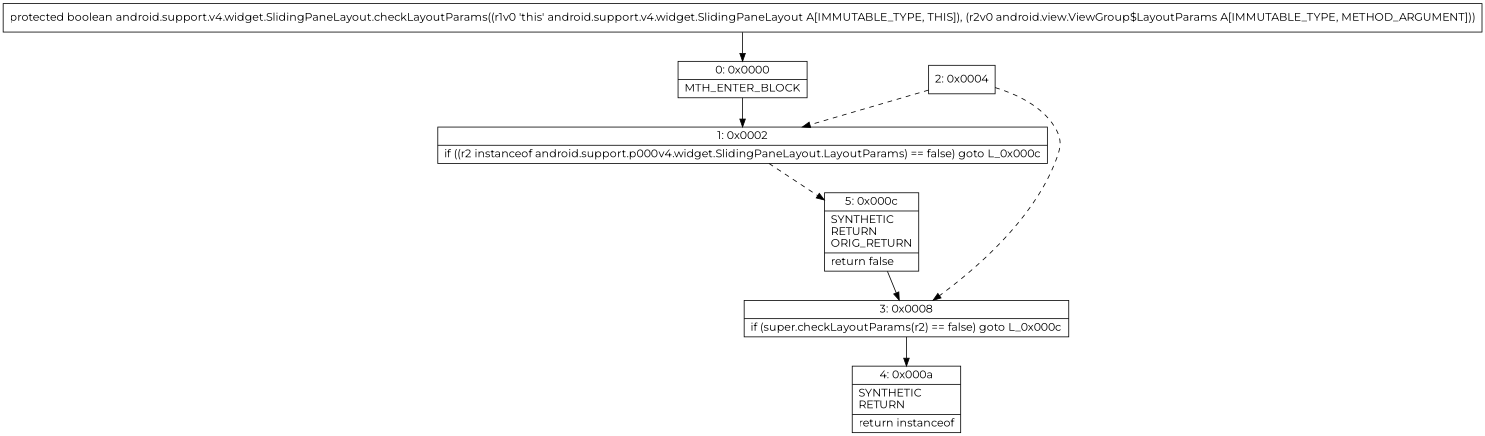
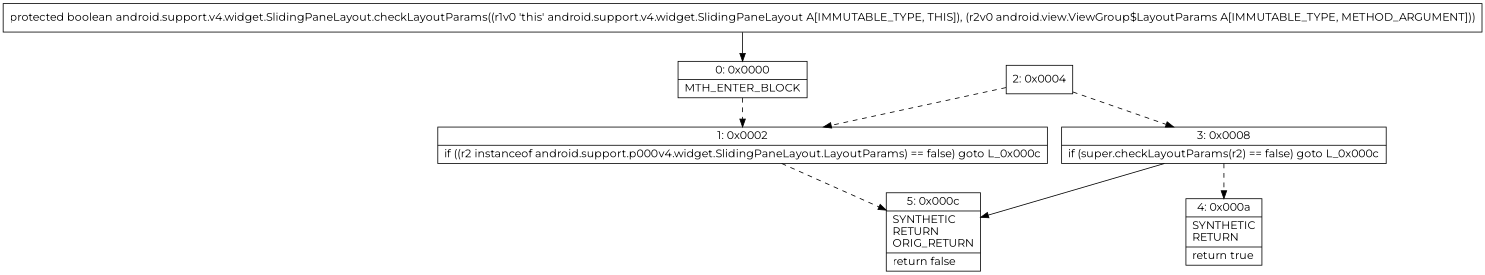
(743, 108) -> (743, 108)
(892, 282) -> (1076, 189)
(906, 348) -> (1224, 177)
(906, 423) -> (1223, 256)
